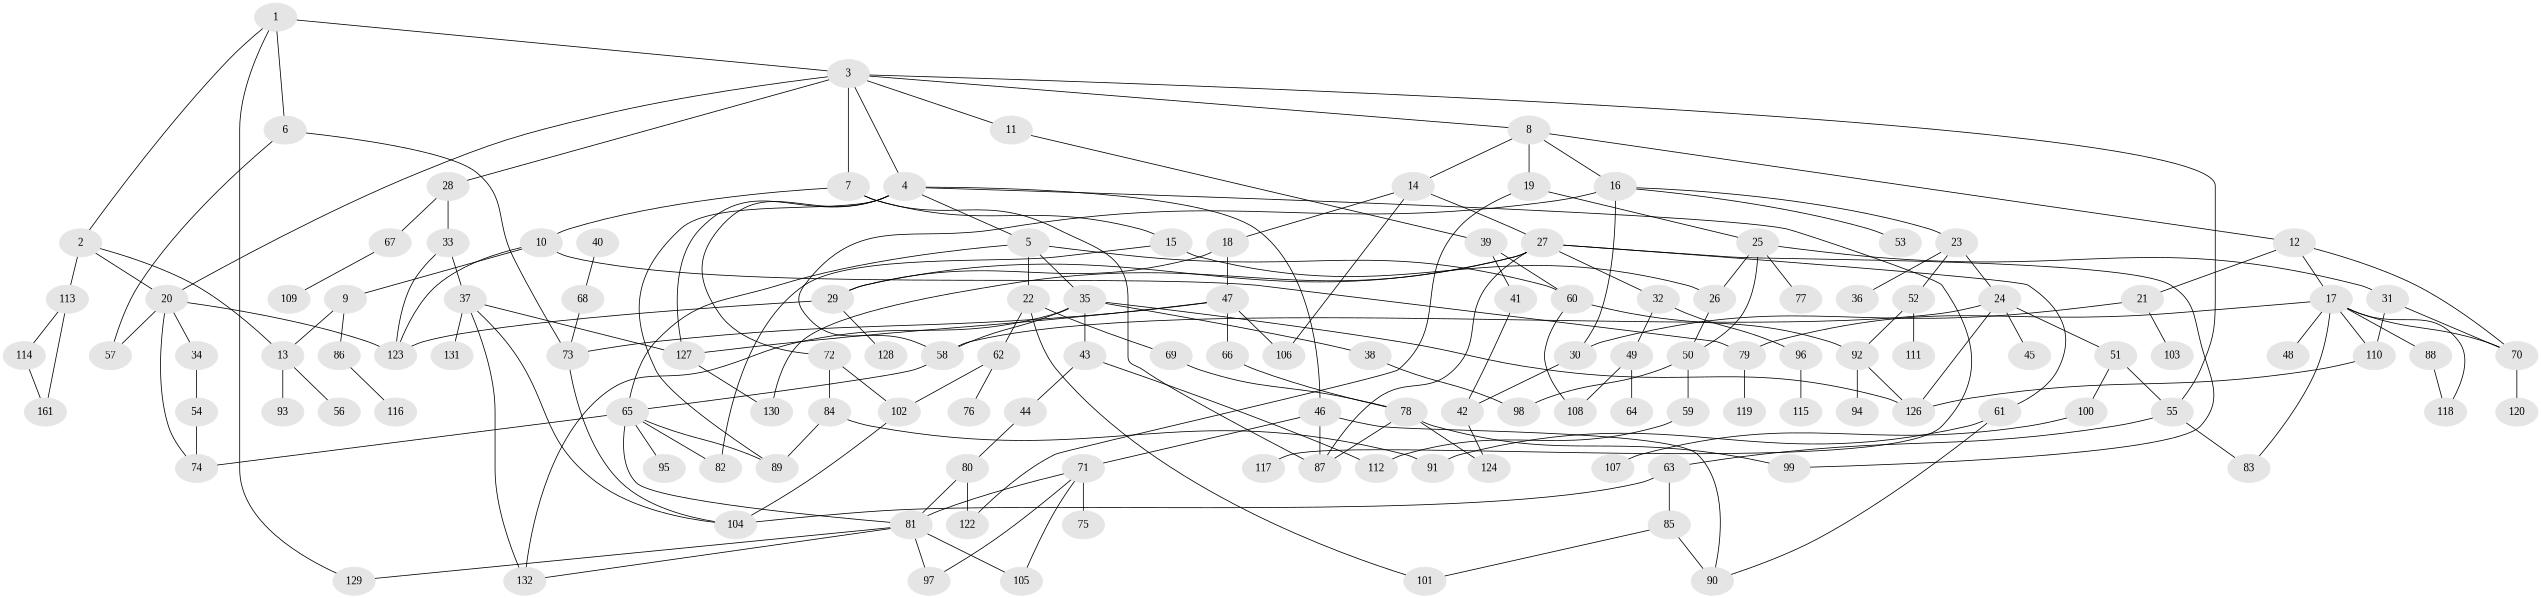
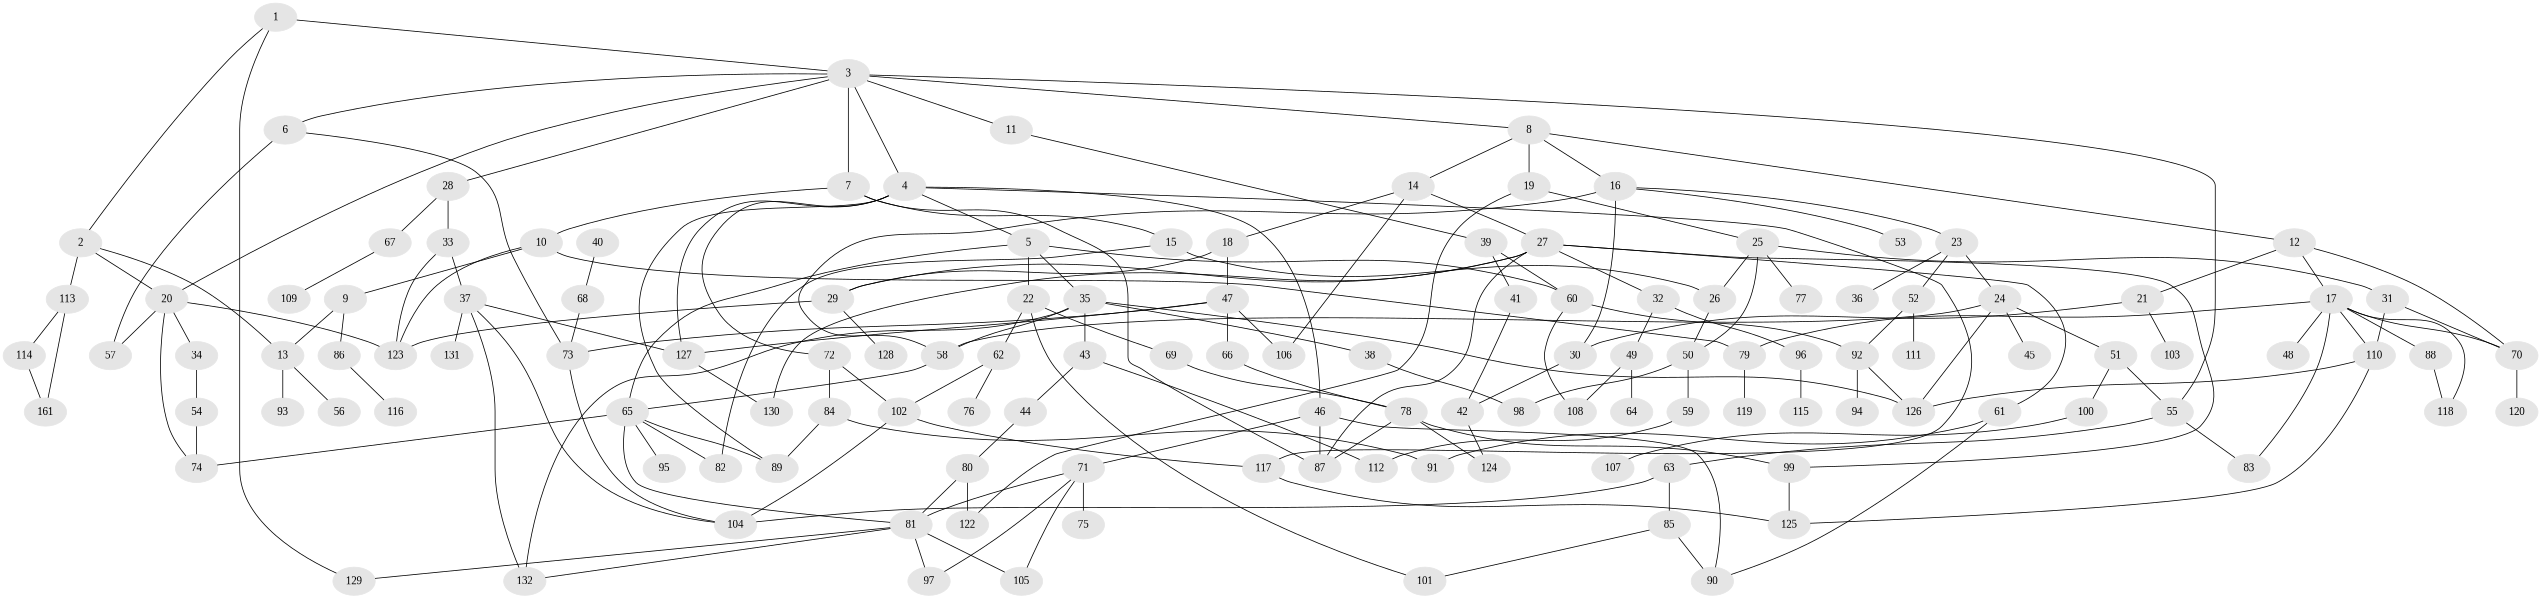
(280, 74) -> (563, 83)
none -> (1095, 452)
none -> (1789, 525)
